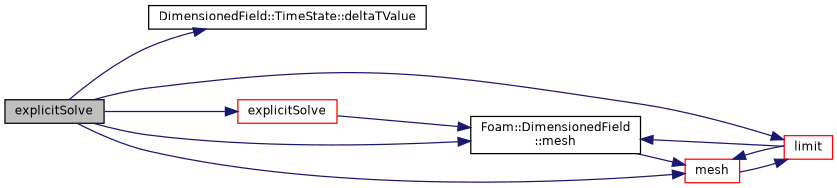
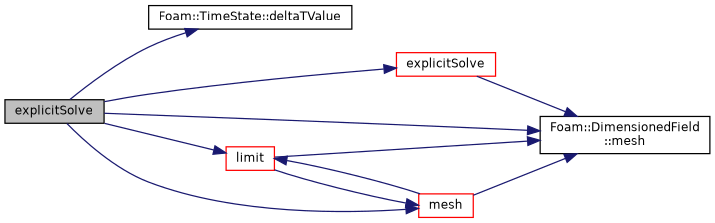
(287, 17) -> (250, 17)
(655, 158) -> (519, 177)
